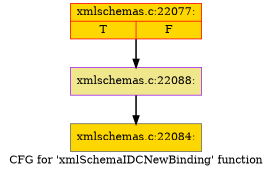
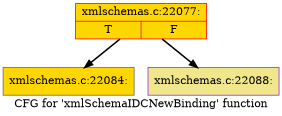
(136, 106) -> (105, 51)
